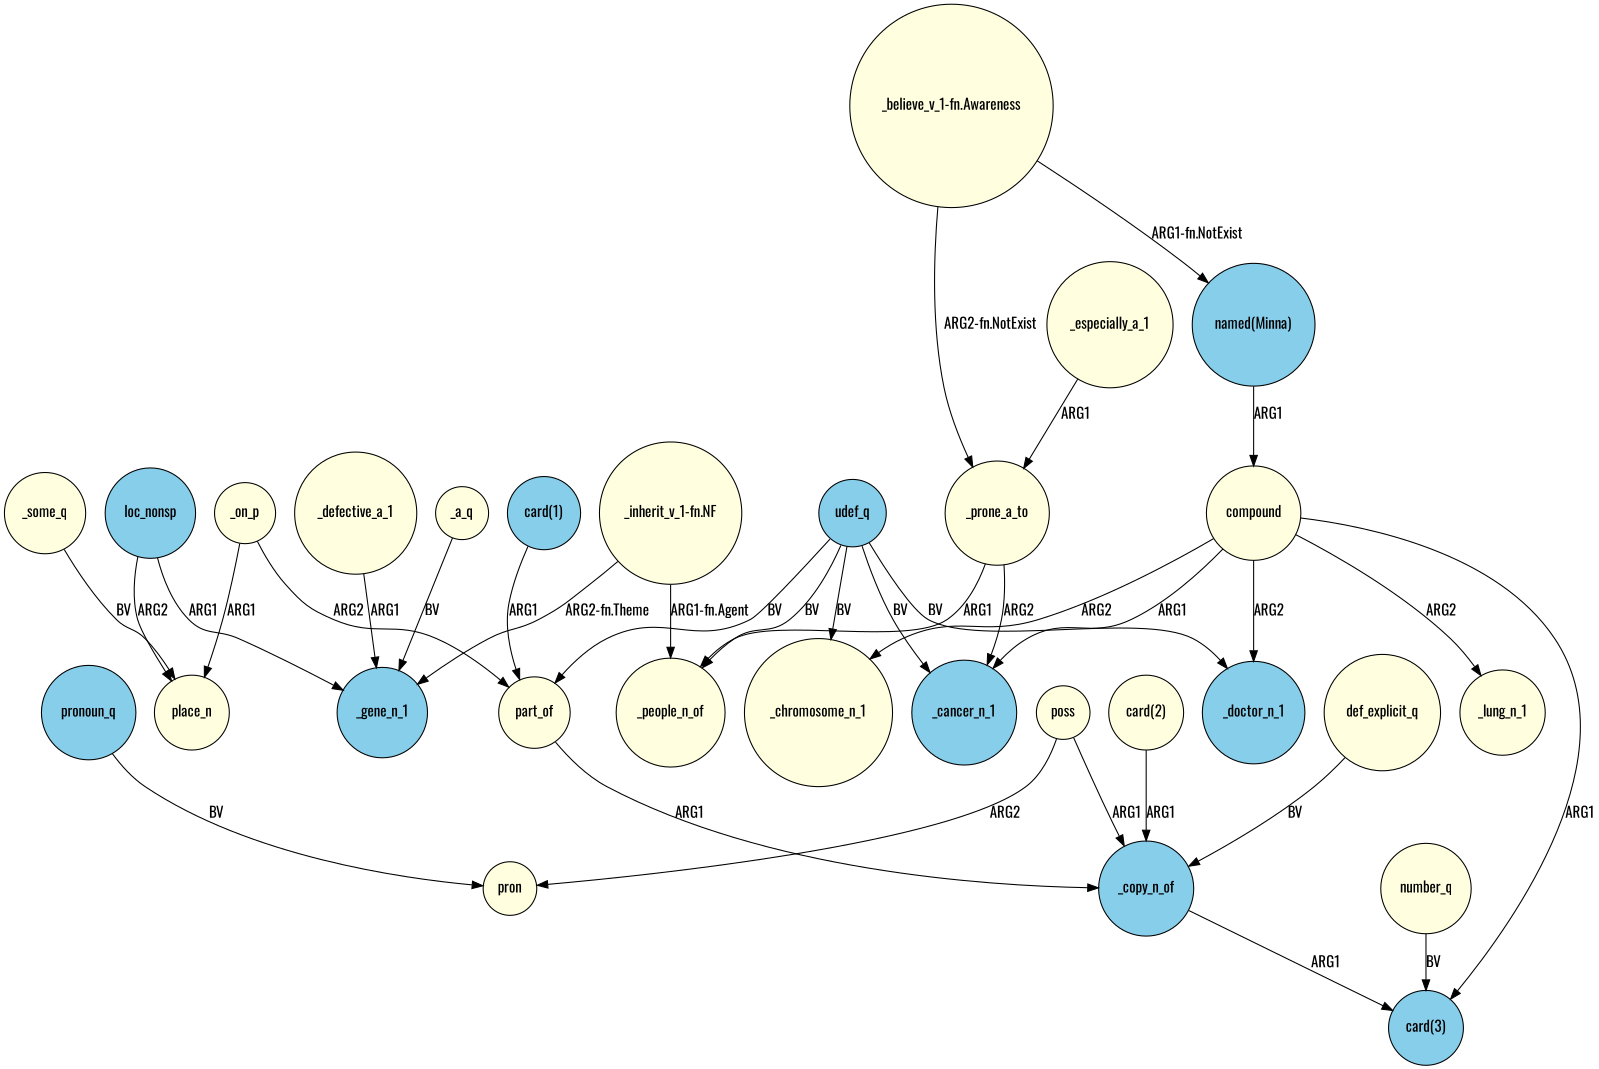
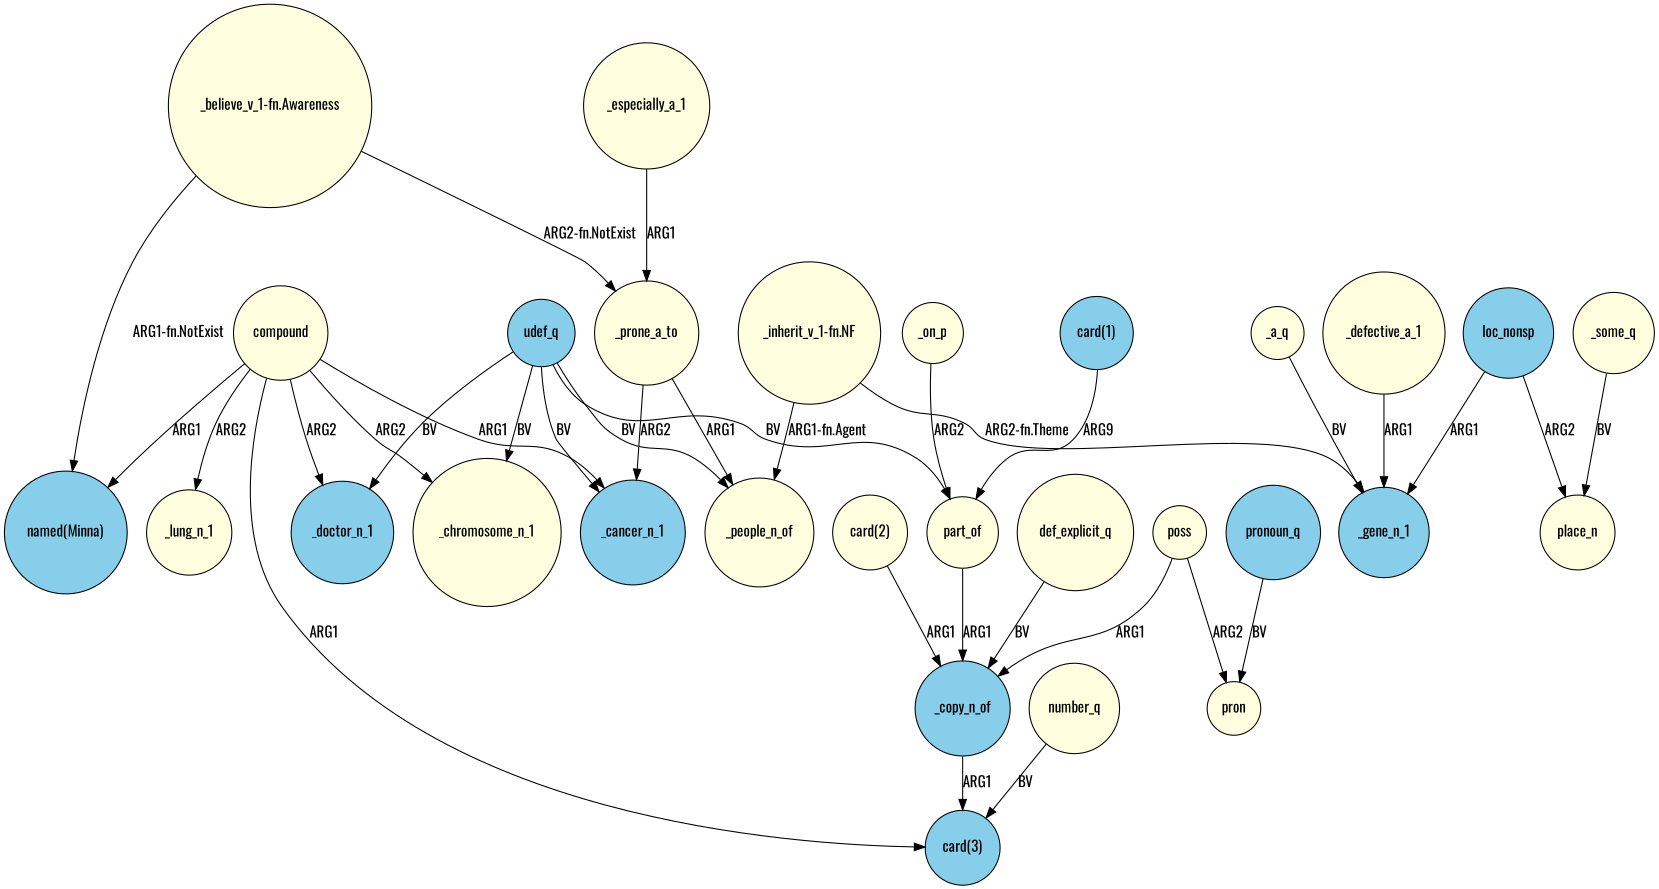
(1254, 421) -> (179, 420)
(226, 606) -> none
(524, 611) -> (1098, 431)
